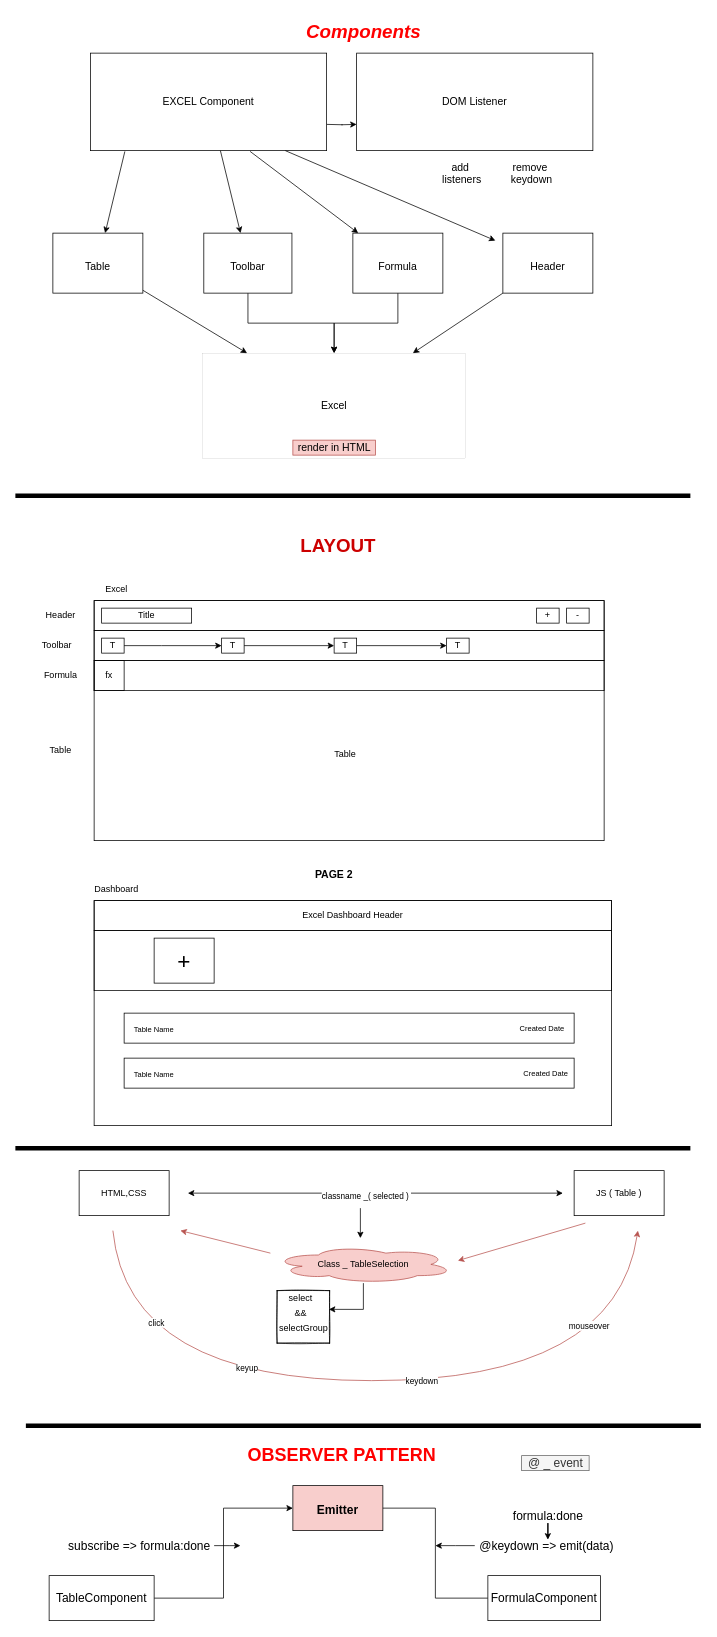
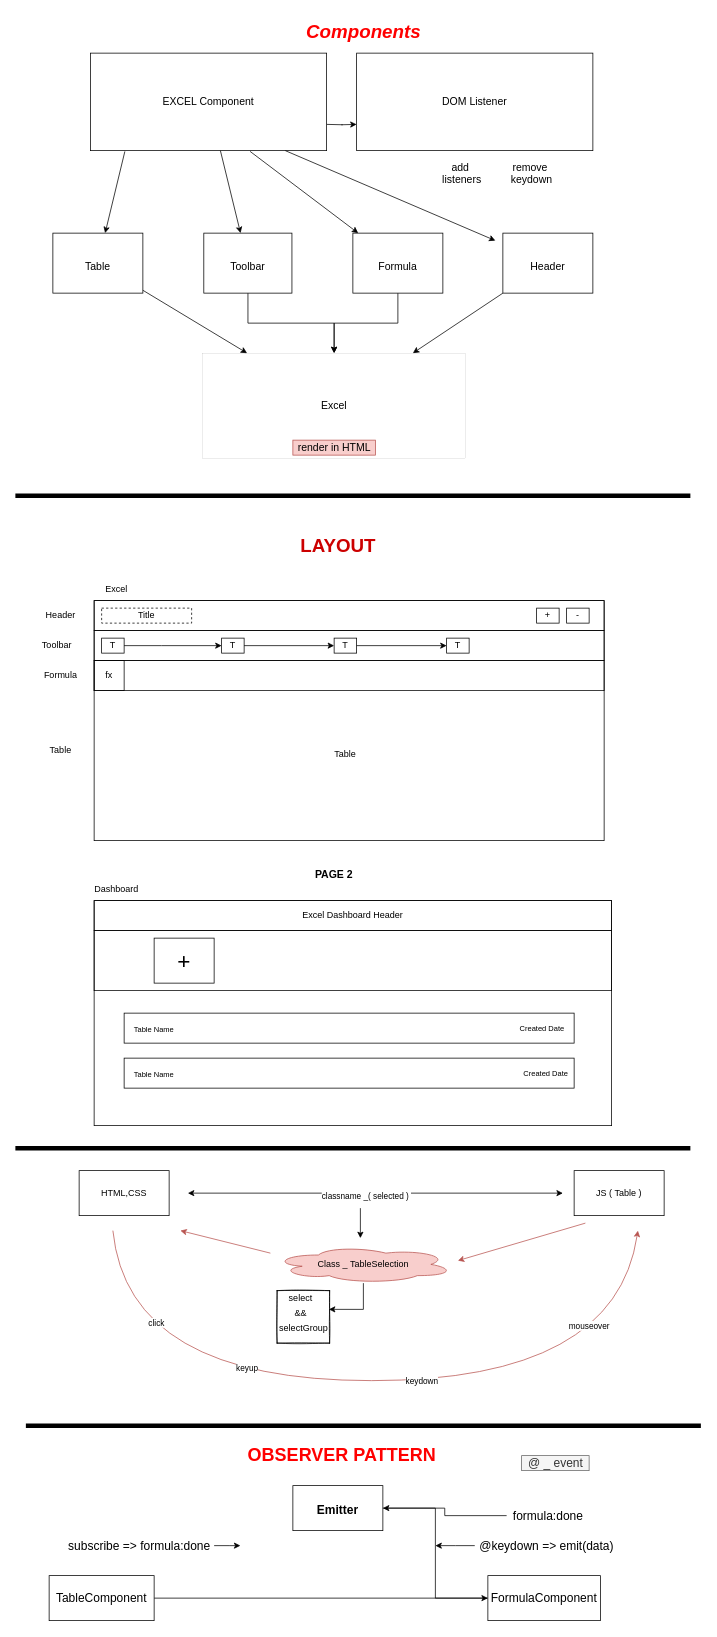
(147, 615) -> (147, 615)
(338, 1508) -> (338, 1508)
(548, 1533) -> (468, 1515)
(224, 1554) -> (328, 1598)
